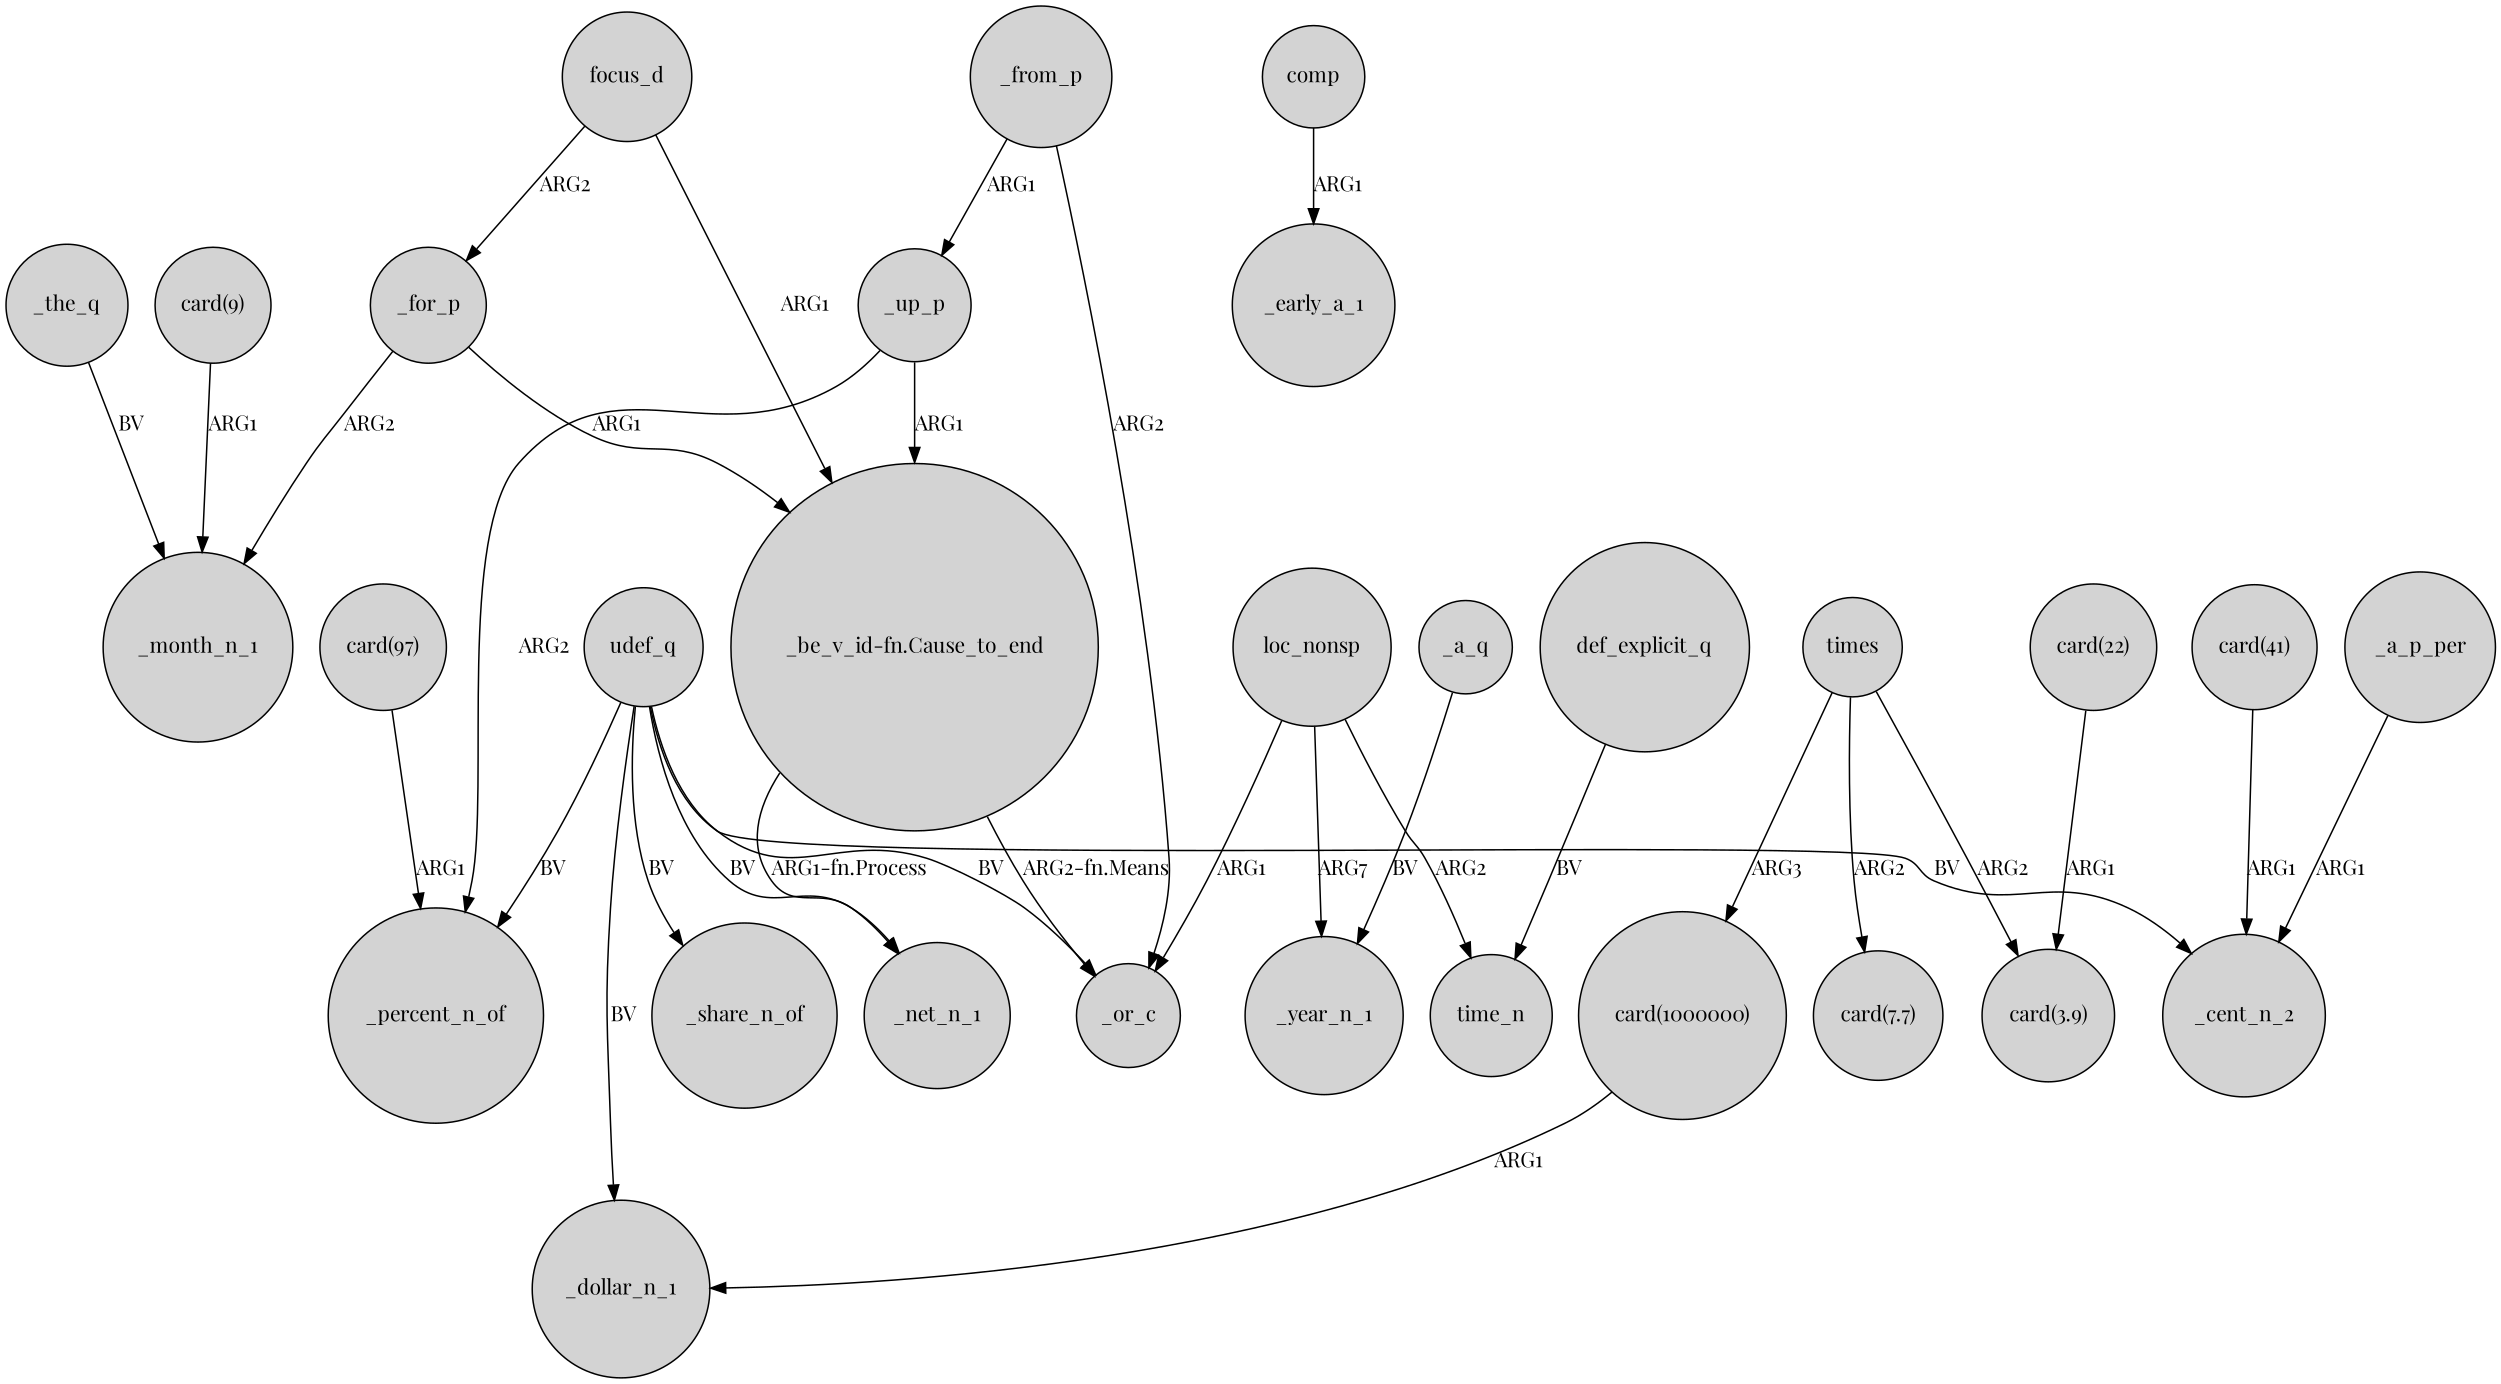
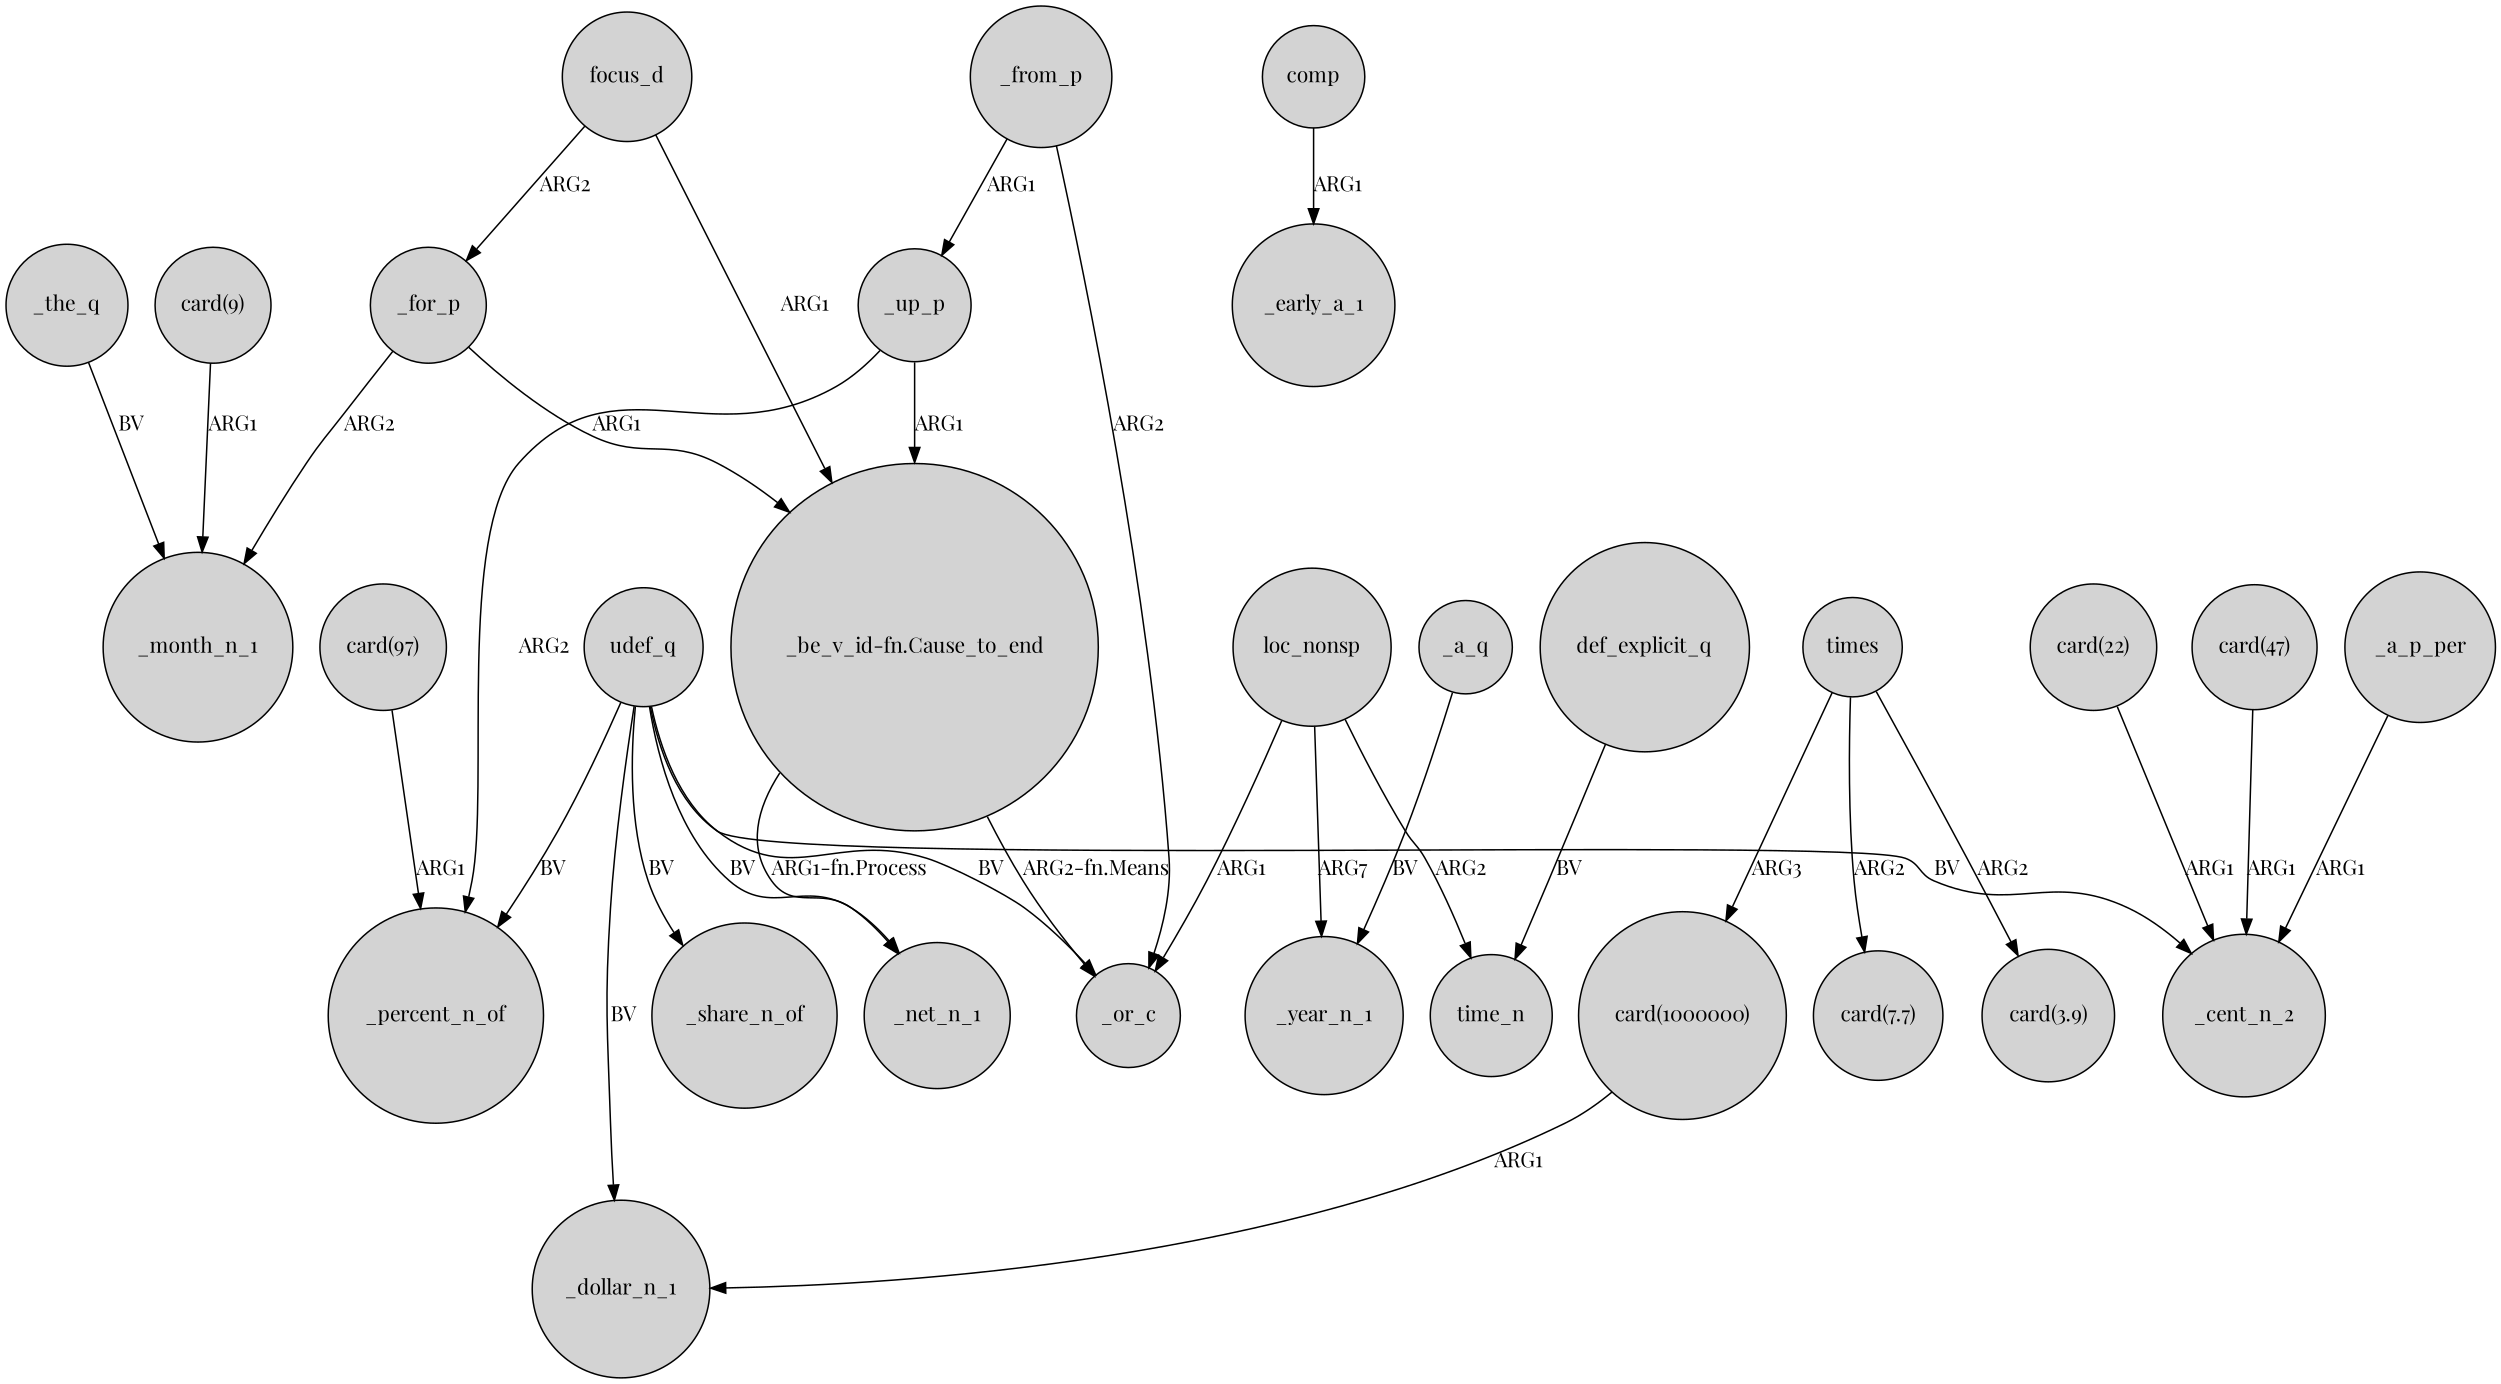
(2255, 647) -> (2255, 647)
(2072, 822) -> (2162, 816)
